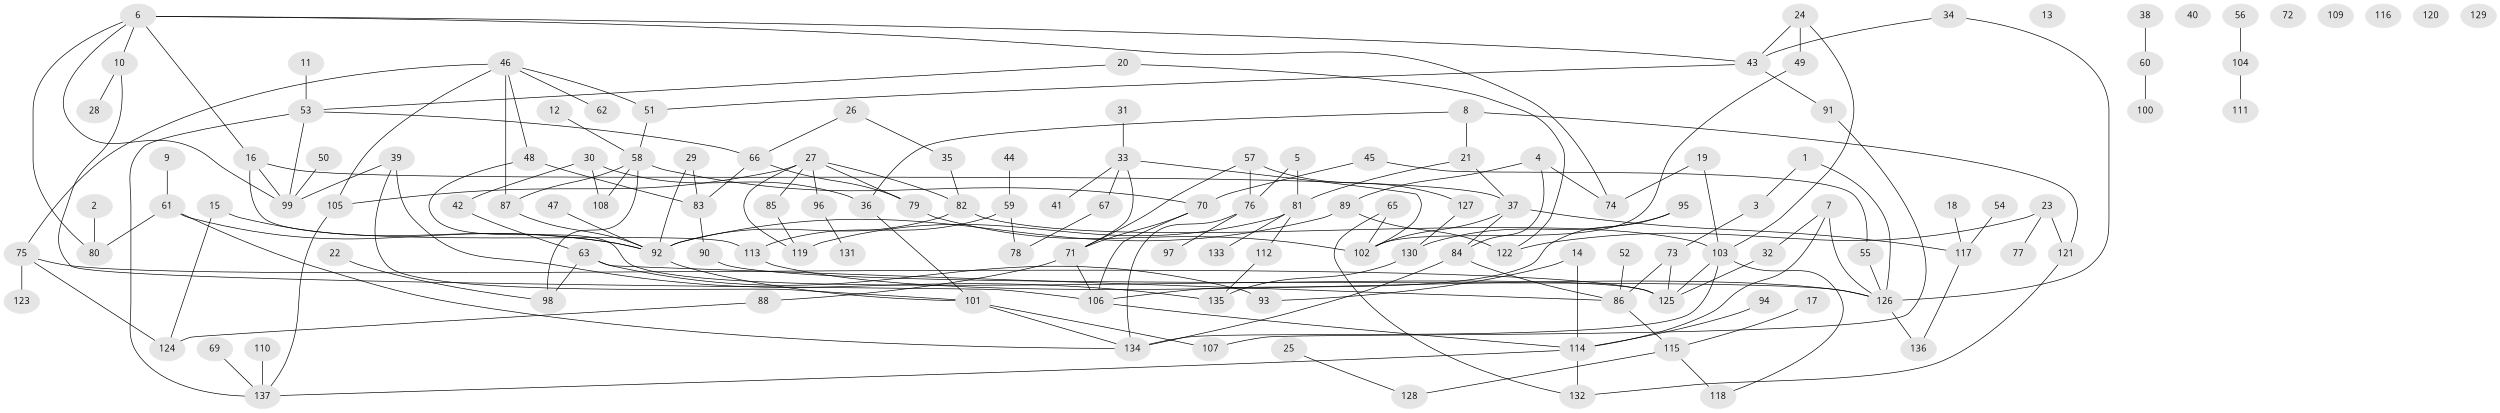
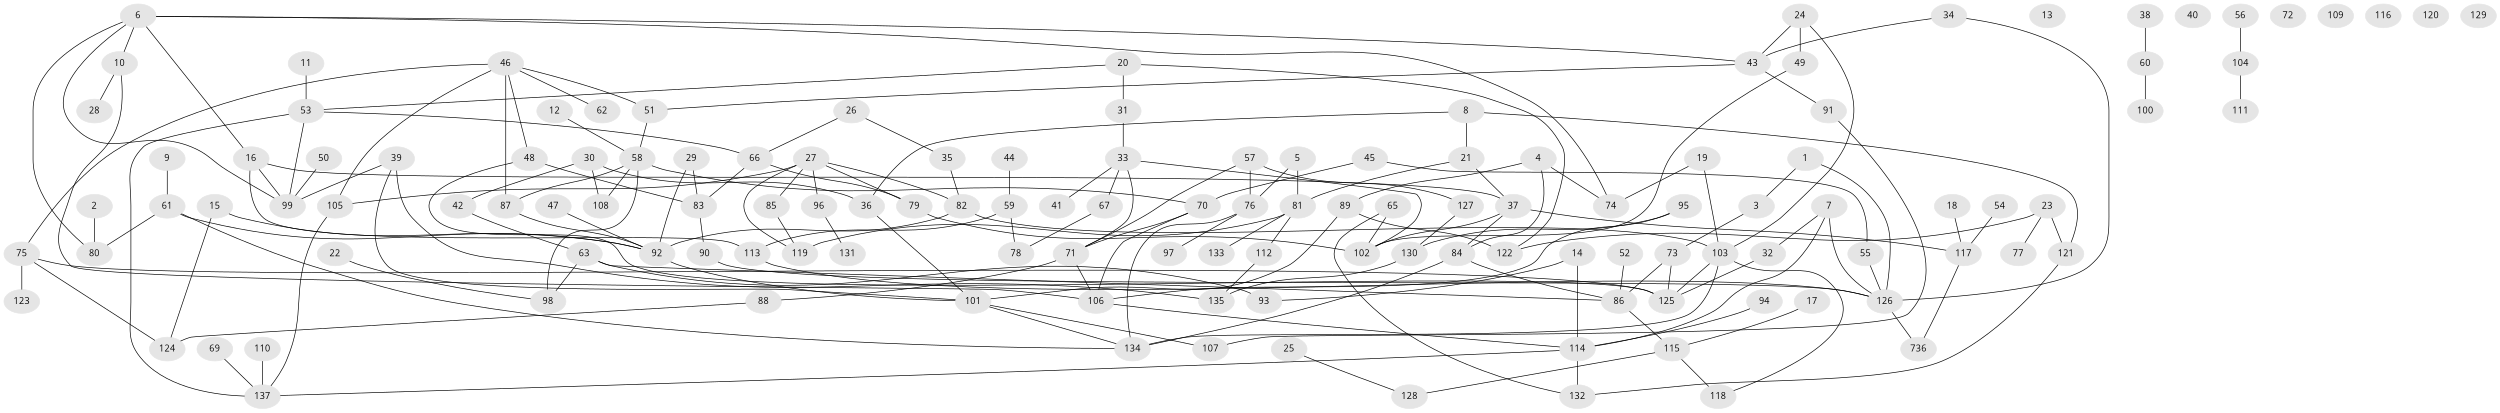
none -> (1123, 90)
(902, 221) -> (1258, 278)
(1919, 349) -> (1919, 349)
